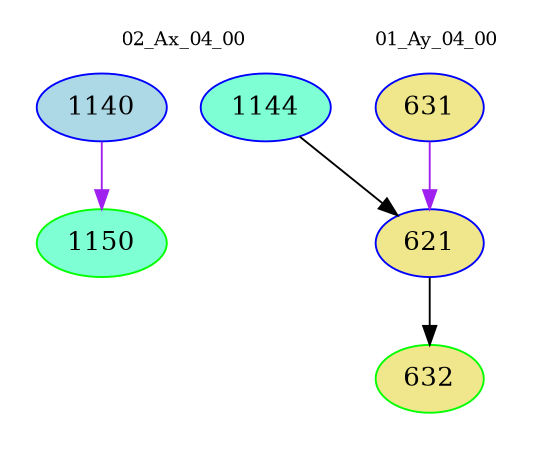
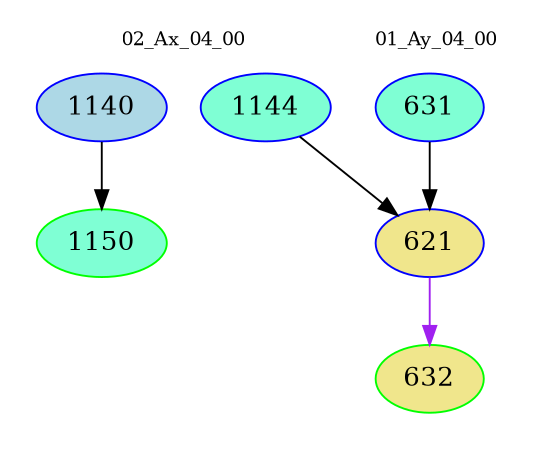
(430, 107) -> (430, 107)
(102, 166) -> (102, 166)
(430, 166) -> (430, 166)
(430, 302) -> (430, 302)
